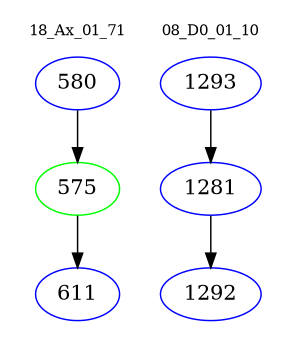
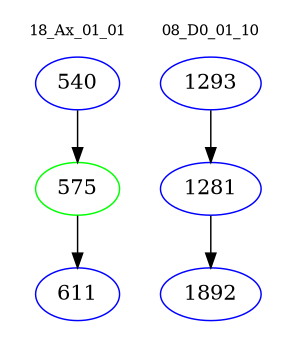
(78, 31) -> (78, 31)
(78, 83) -> (78, 83)
(211, 294) -> (211, 294)
